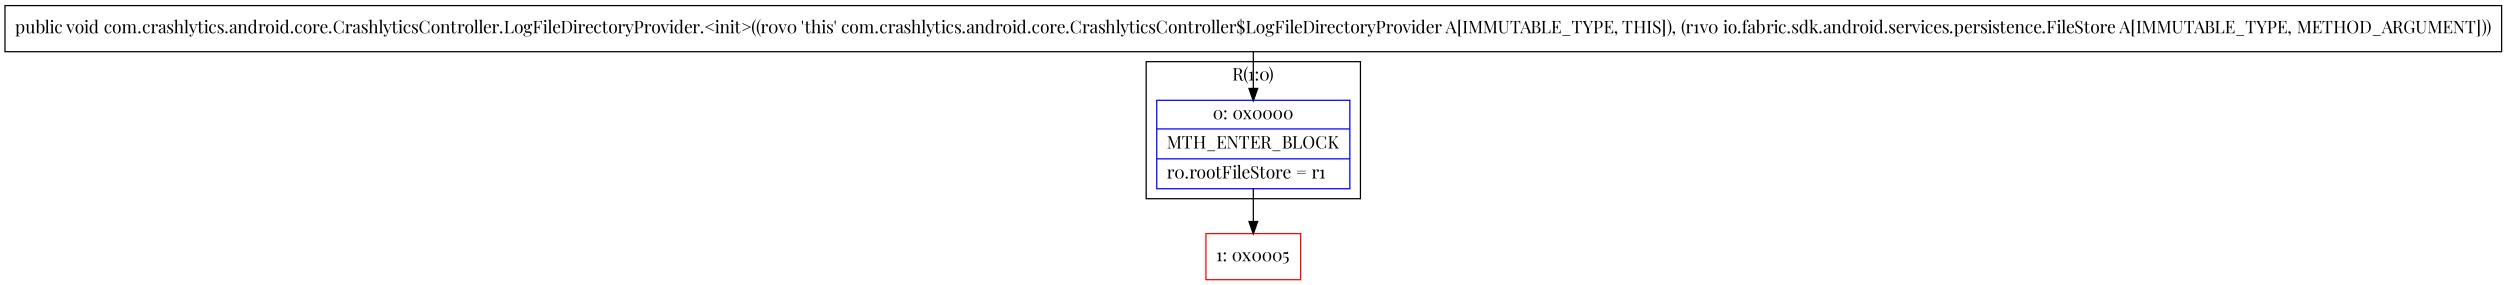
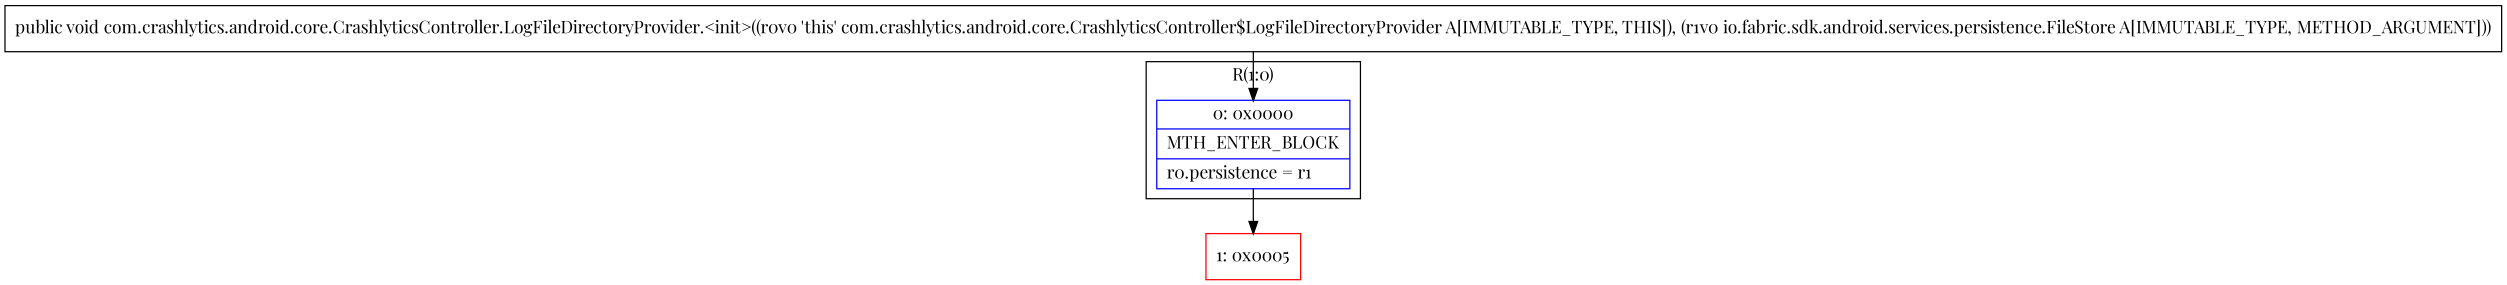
(1246, 173) -> (1240, 173)
